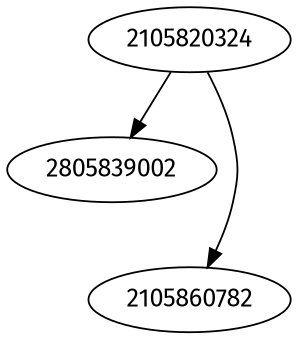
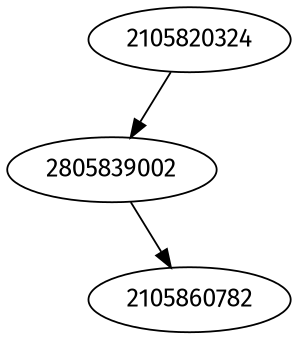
(237, 160) -> (146, 227)
